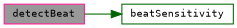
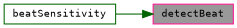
(98, 14) -> (129, 14)
